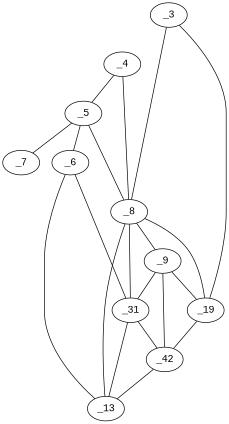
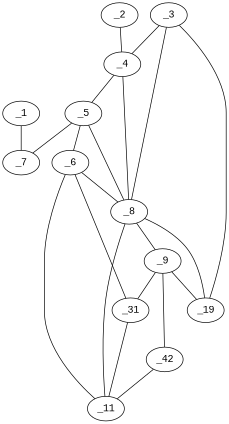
none -> (120, 15)
none -> (146, 40)
none -> (21, 113)
(130, 261) -> (100, 187)
(148, 335) -> none
(185, 335) -> none
(106, 409) -> (106, 409)
